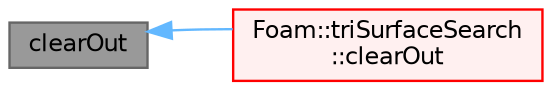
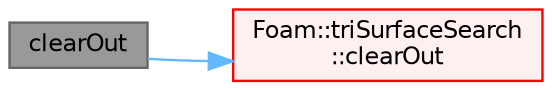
(202, 29) -> (178, 60)
